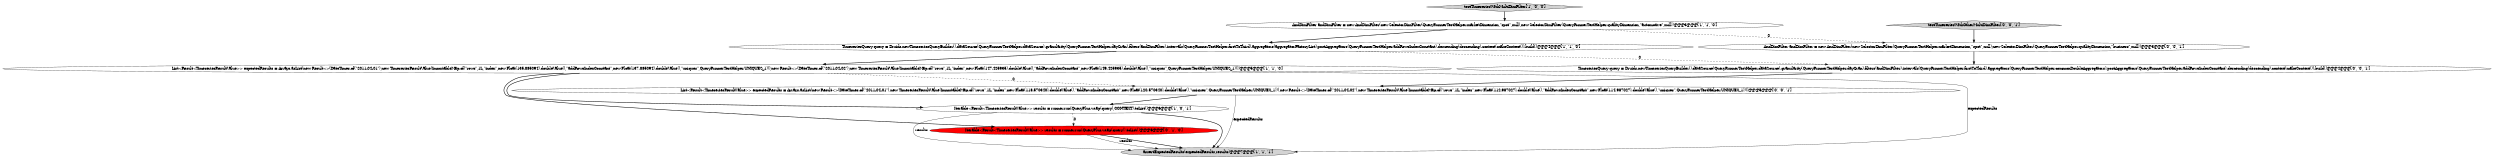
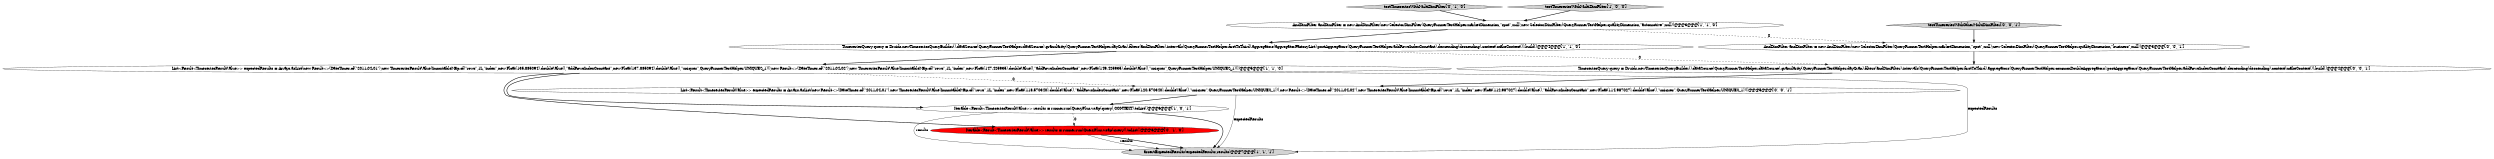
none -> (1424, 7)
